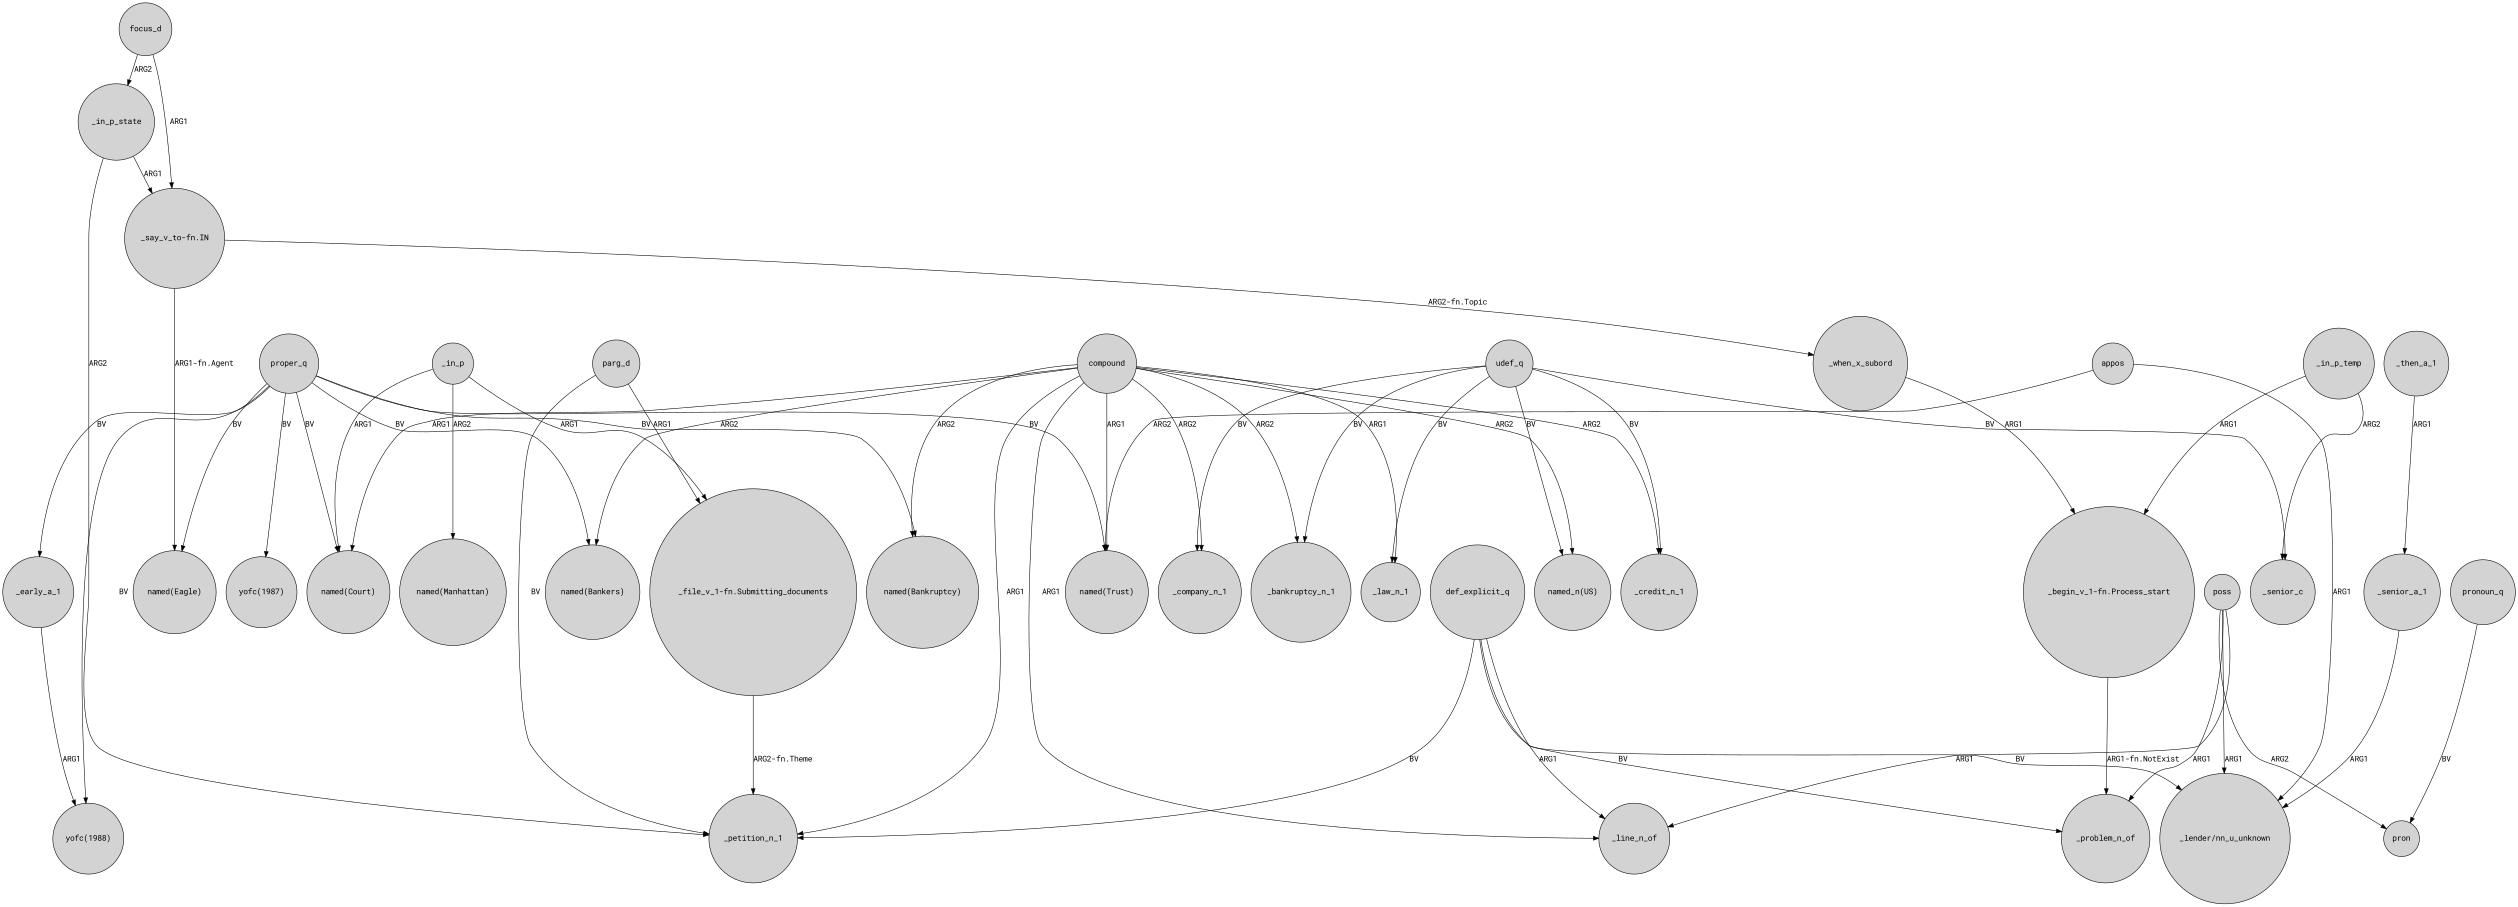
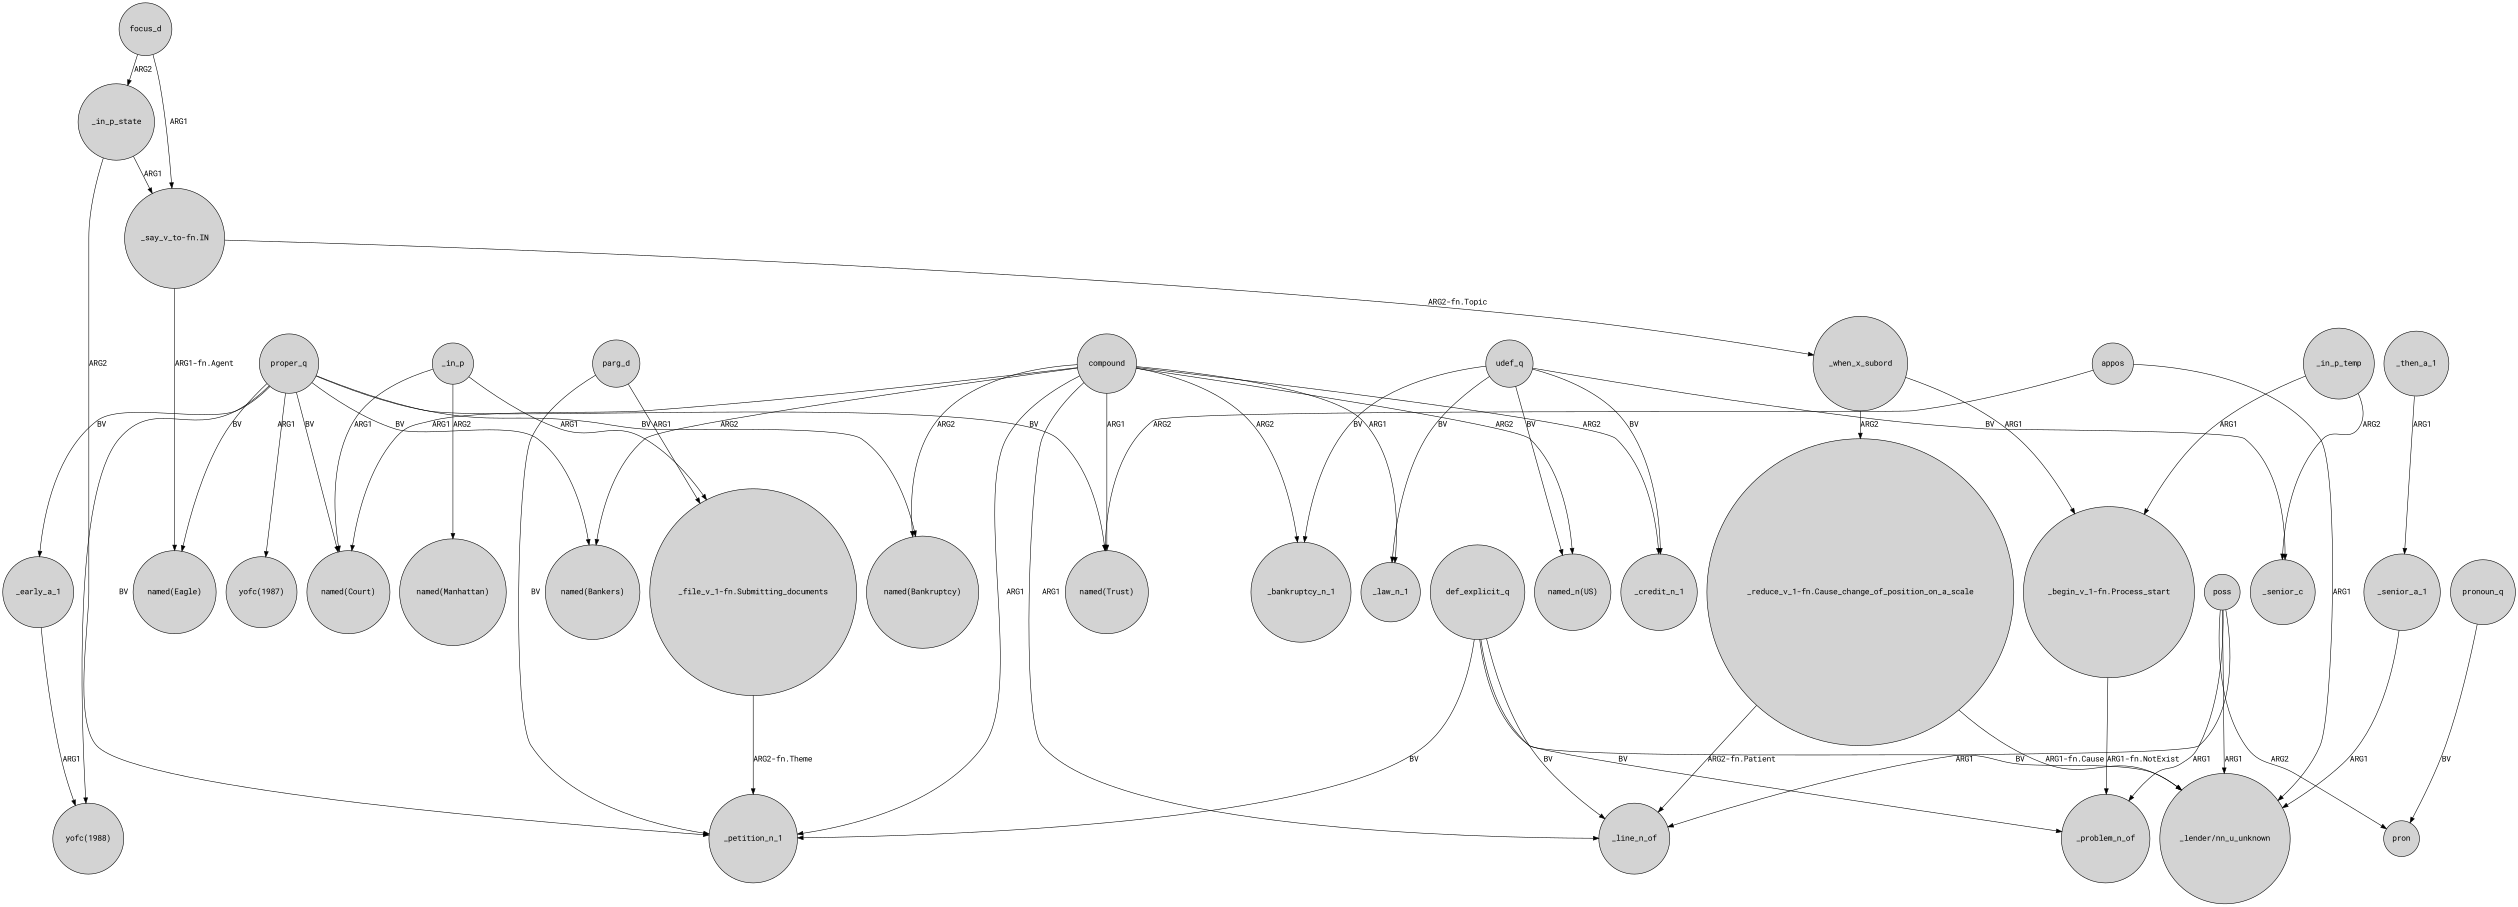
(287, 425) -> (287, 425)
(1200, 592) -> none
none -> (1860, 592)
(1548, 760) -> (1548, 760)
